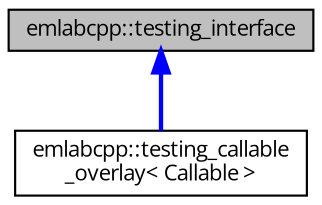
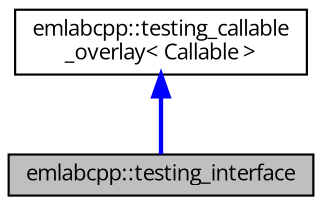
(161, 102) -> (161, 125)
